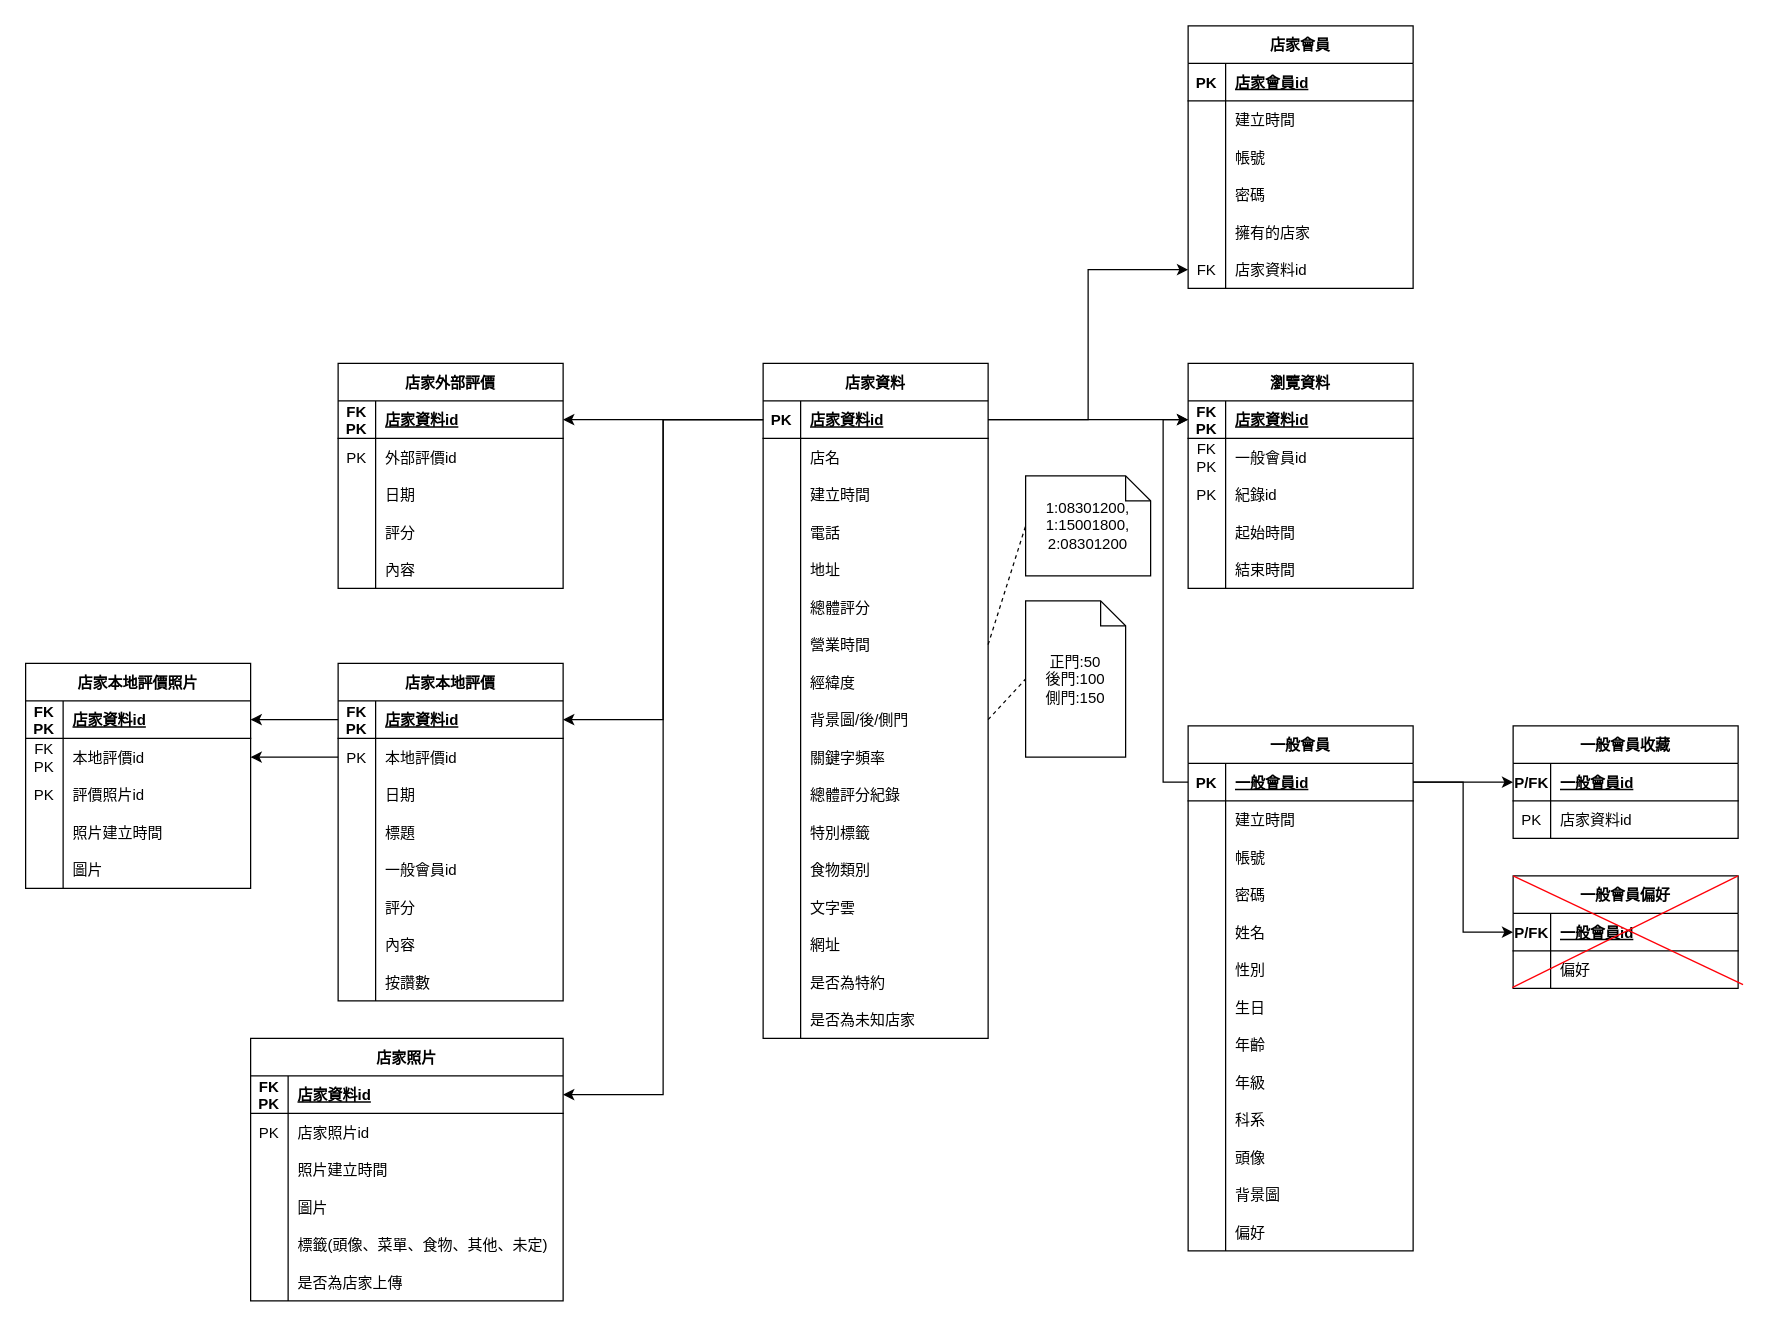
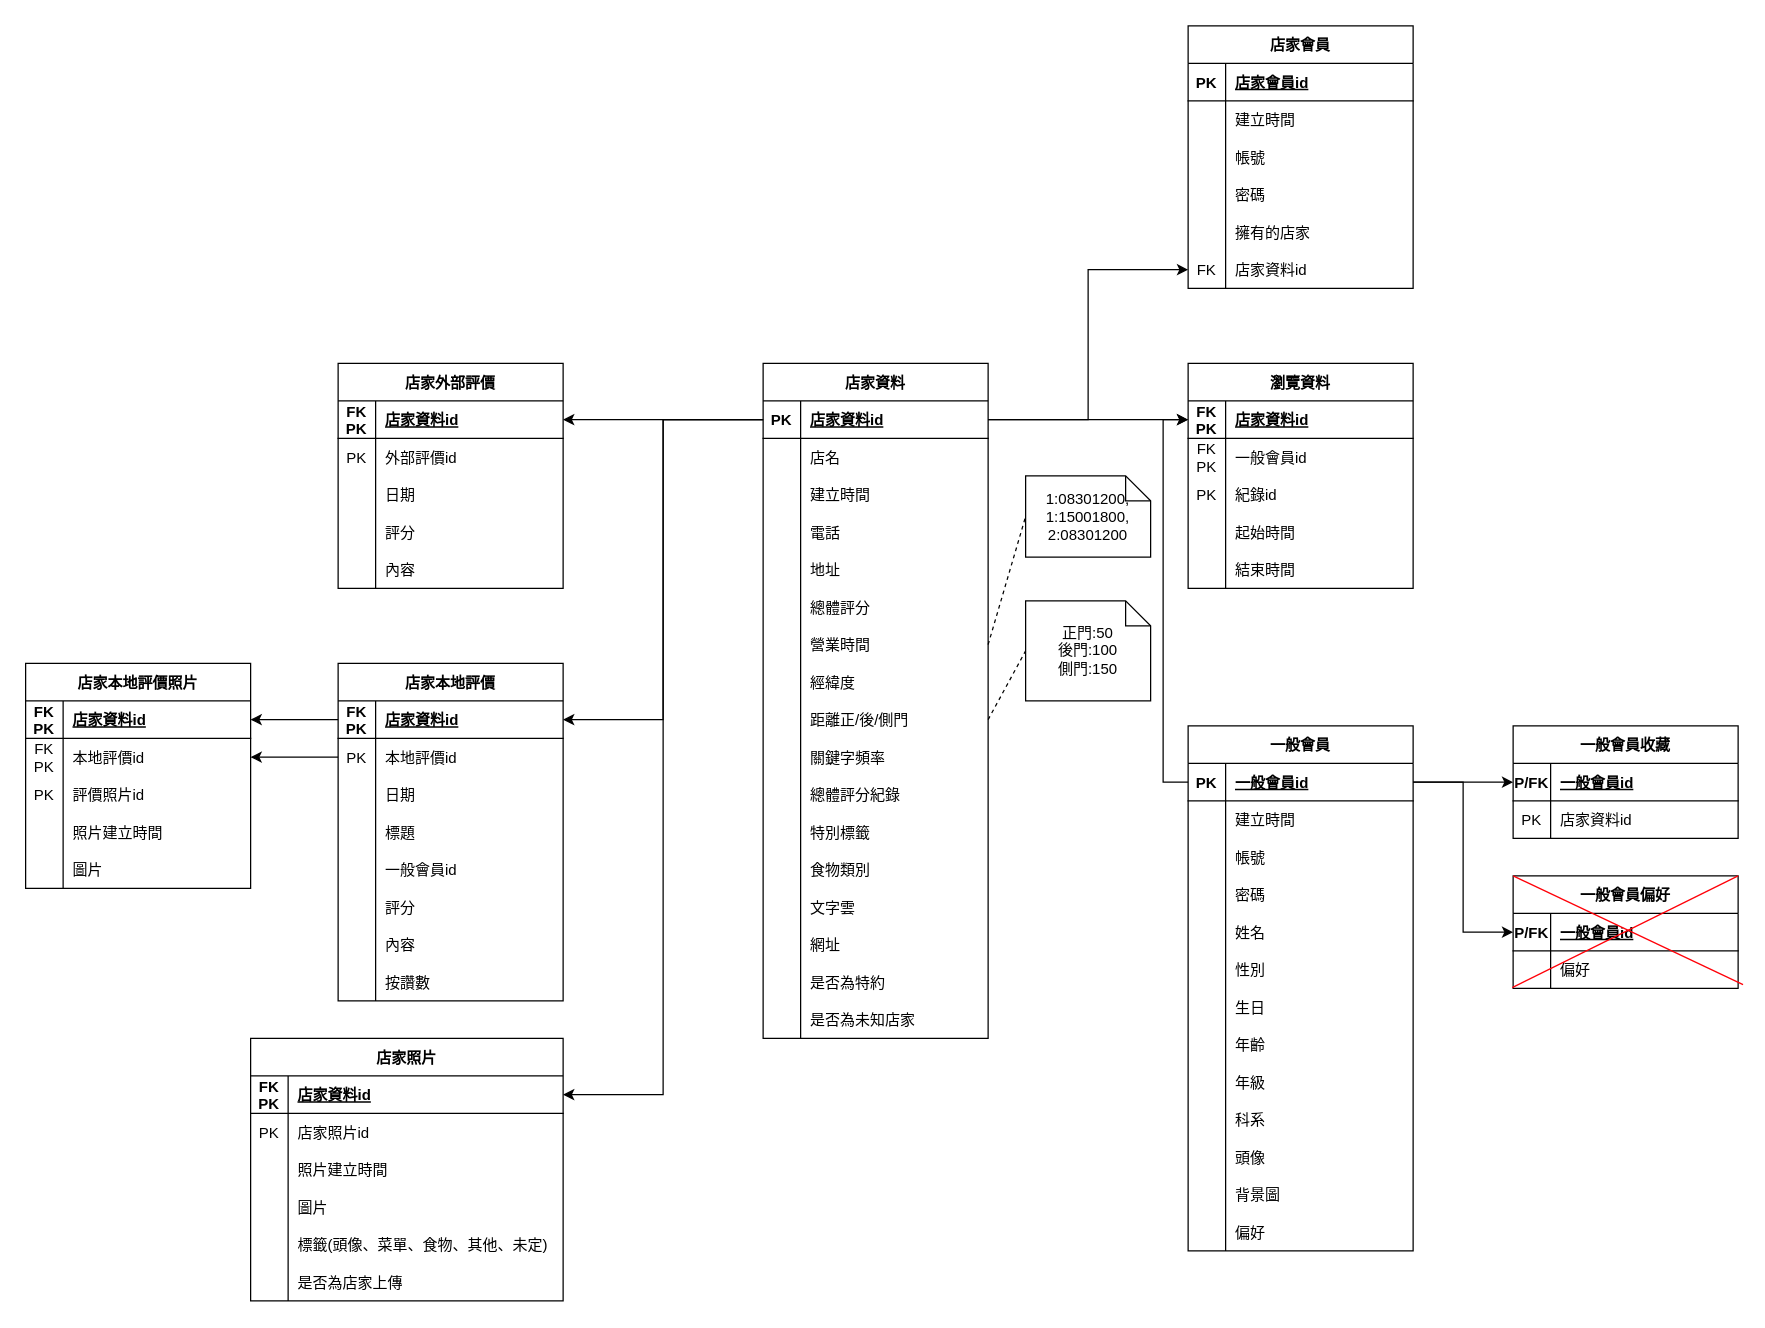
(1088, 526) -> (1088, 516)
(1076, 679) -> (1088, 651)
(863, 720) -> (863, 720)
